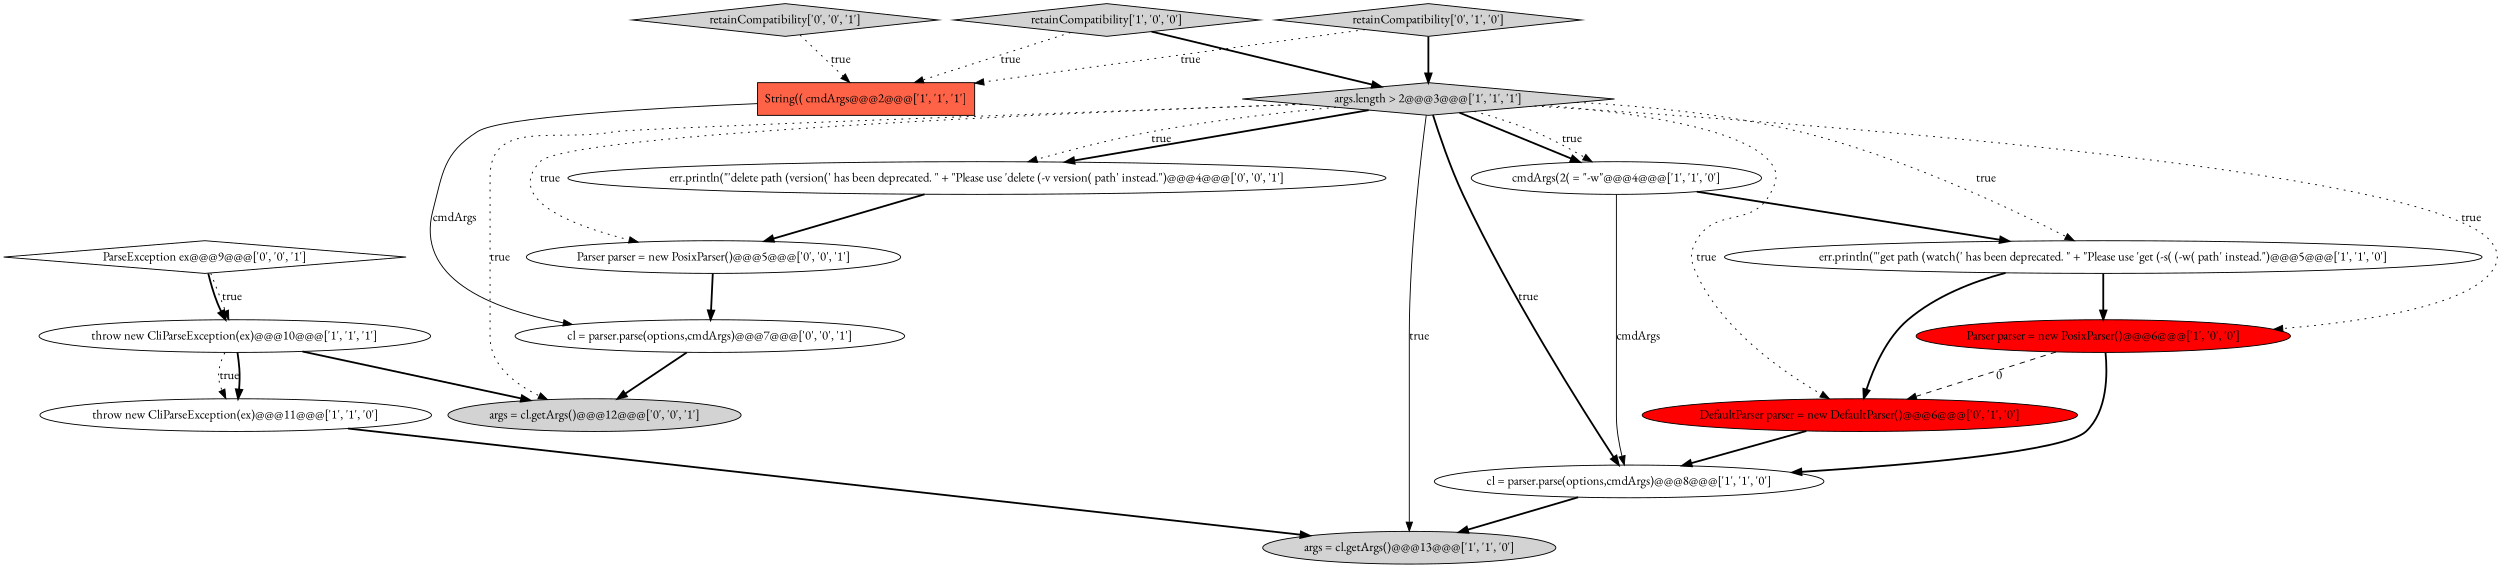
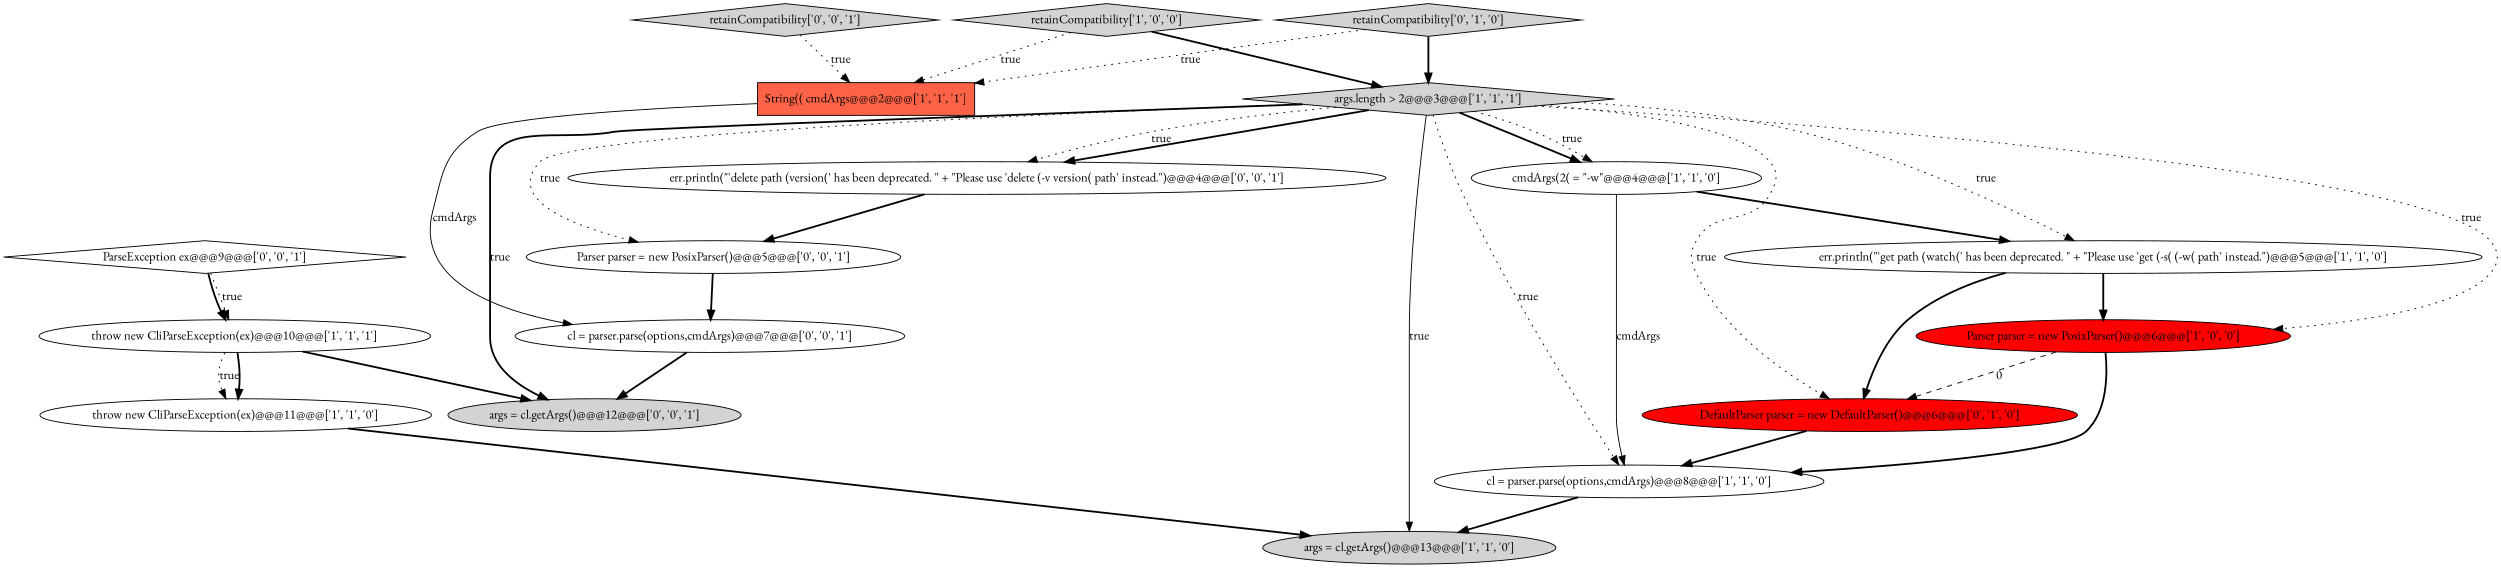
(764, 124) -> (764, 124)
(1513, 291) -> (1513, 291)
